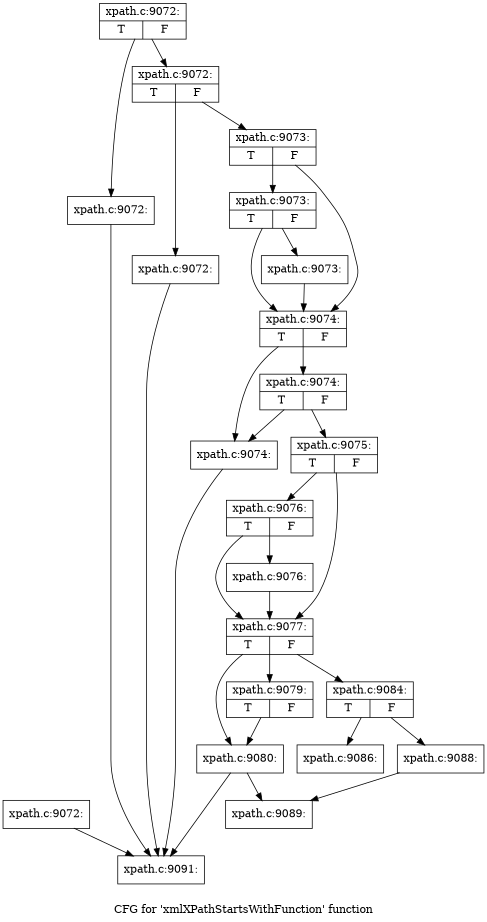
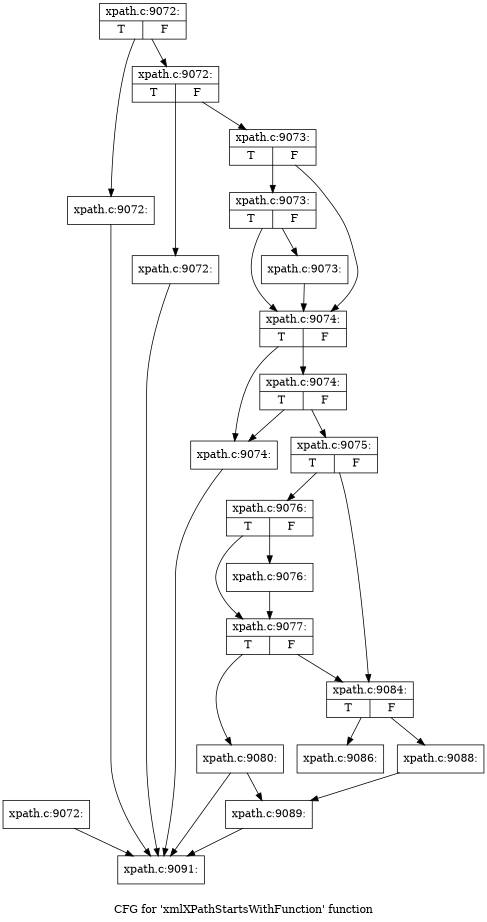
(334, 548) -> (358, 573)
(270, 700) -> none
none -> (218, 840)
